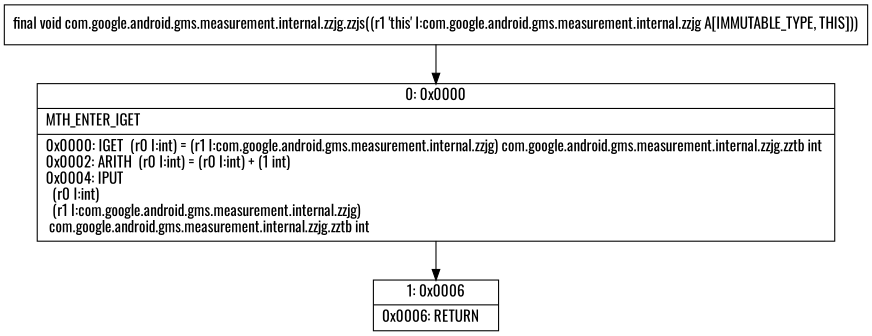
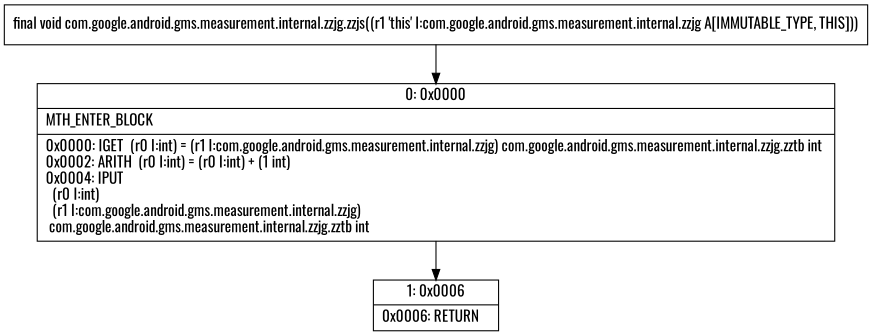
(93, 121) -> (100, 121)
